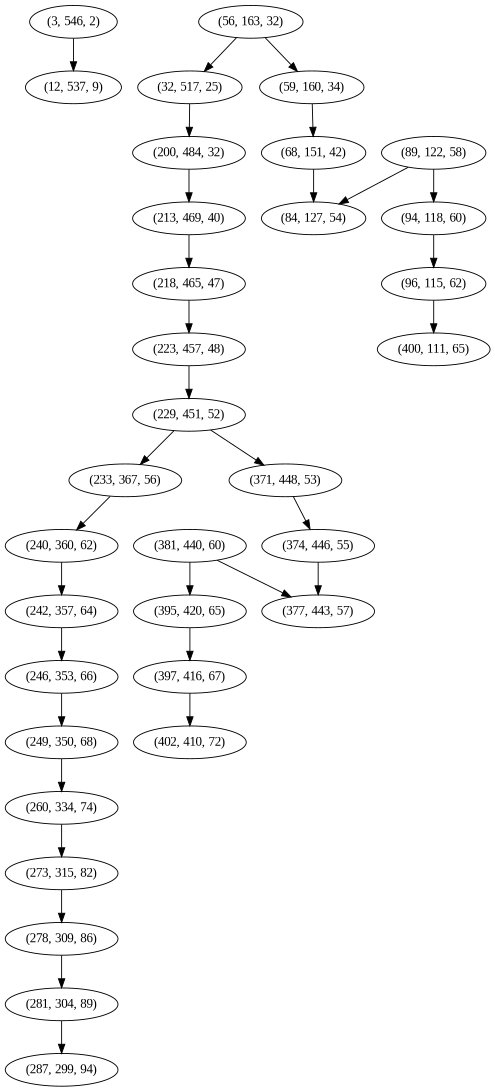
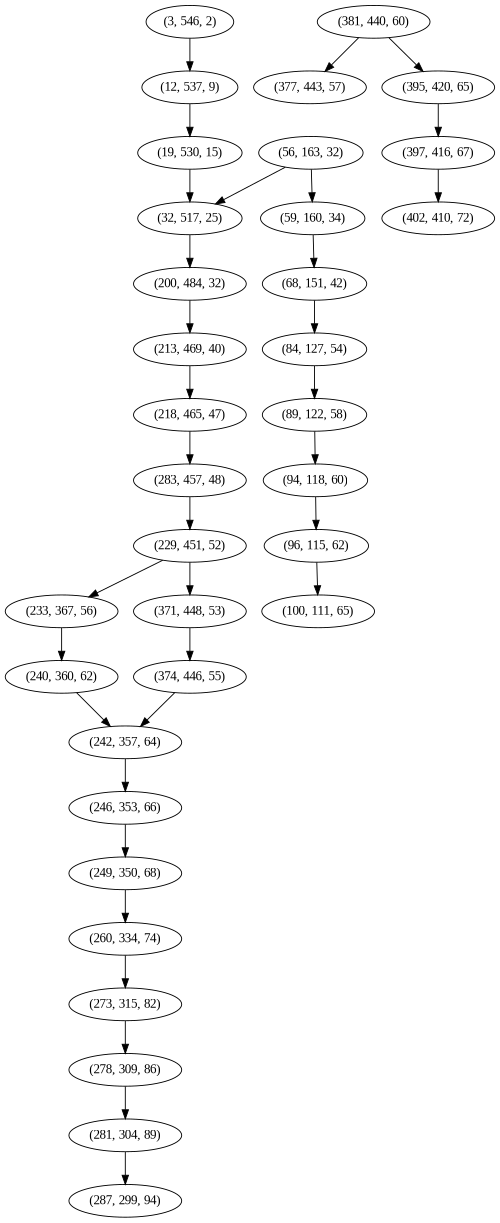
none -> (190, 153)
(378, 183) -> (315, 378)
(189, 349) -> (190, 480)
(434, 349) -> (318, 611)
(318, 574) -> (161, 706)
